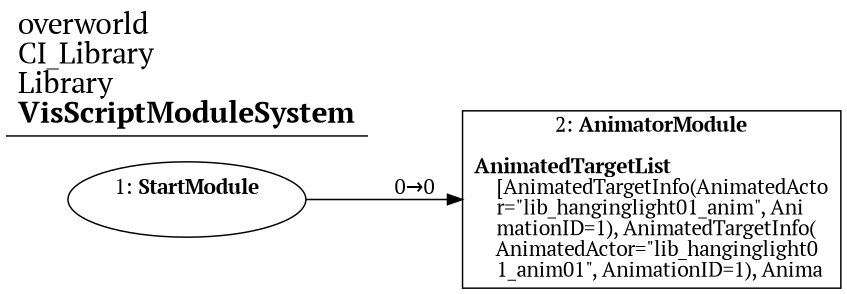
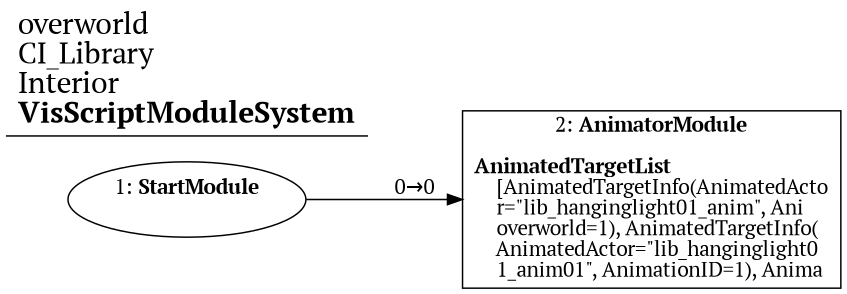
(65, 84) -> (69, 84)
(646, 229) -> (647, 229)
